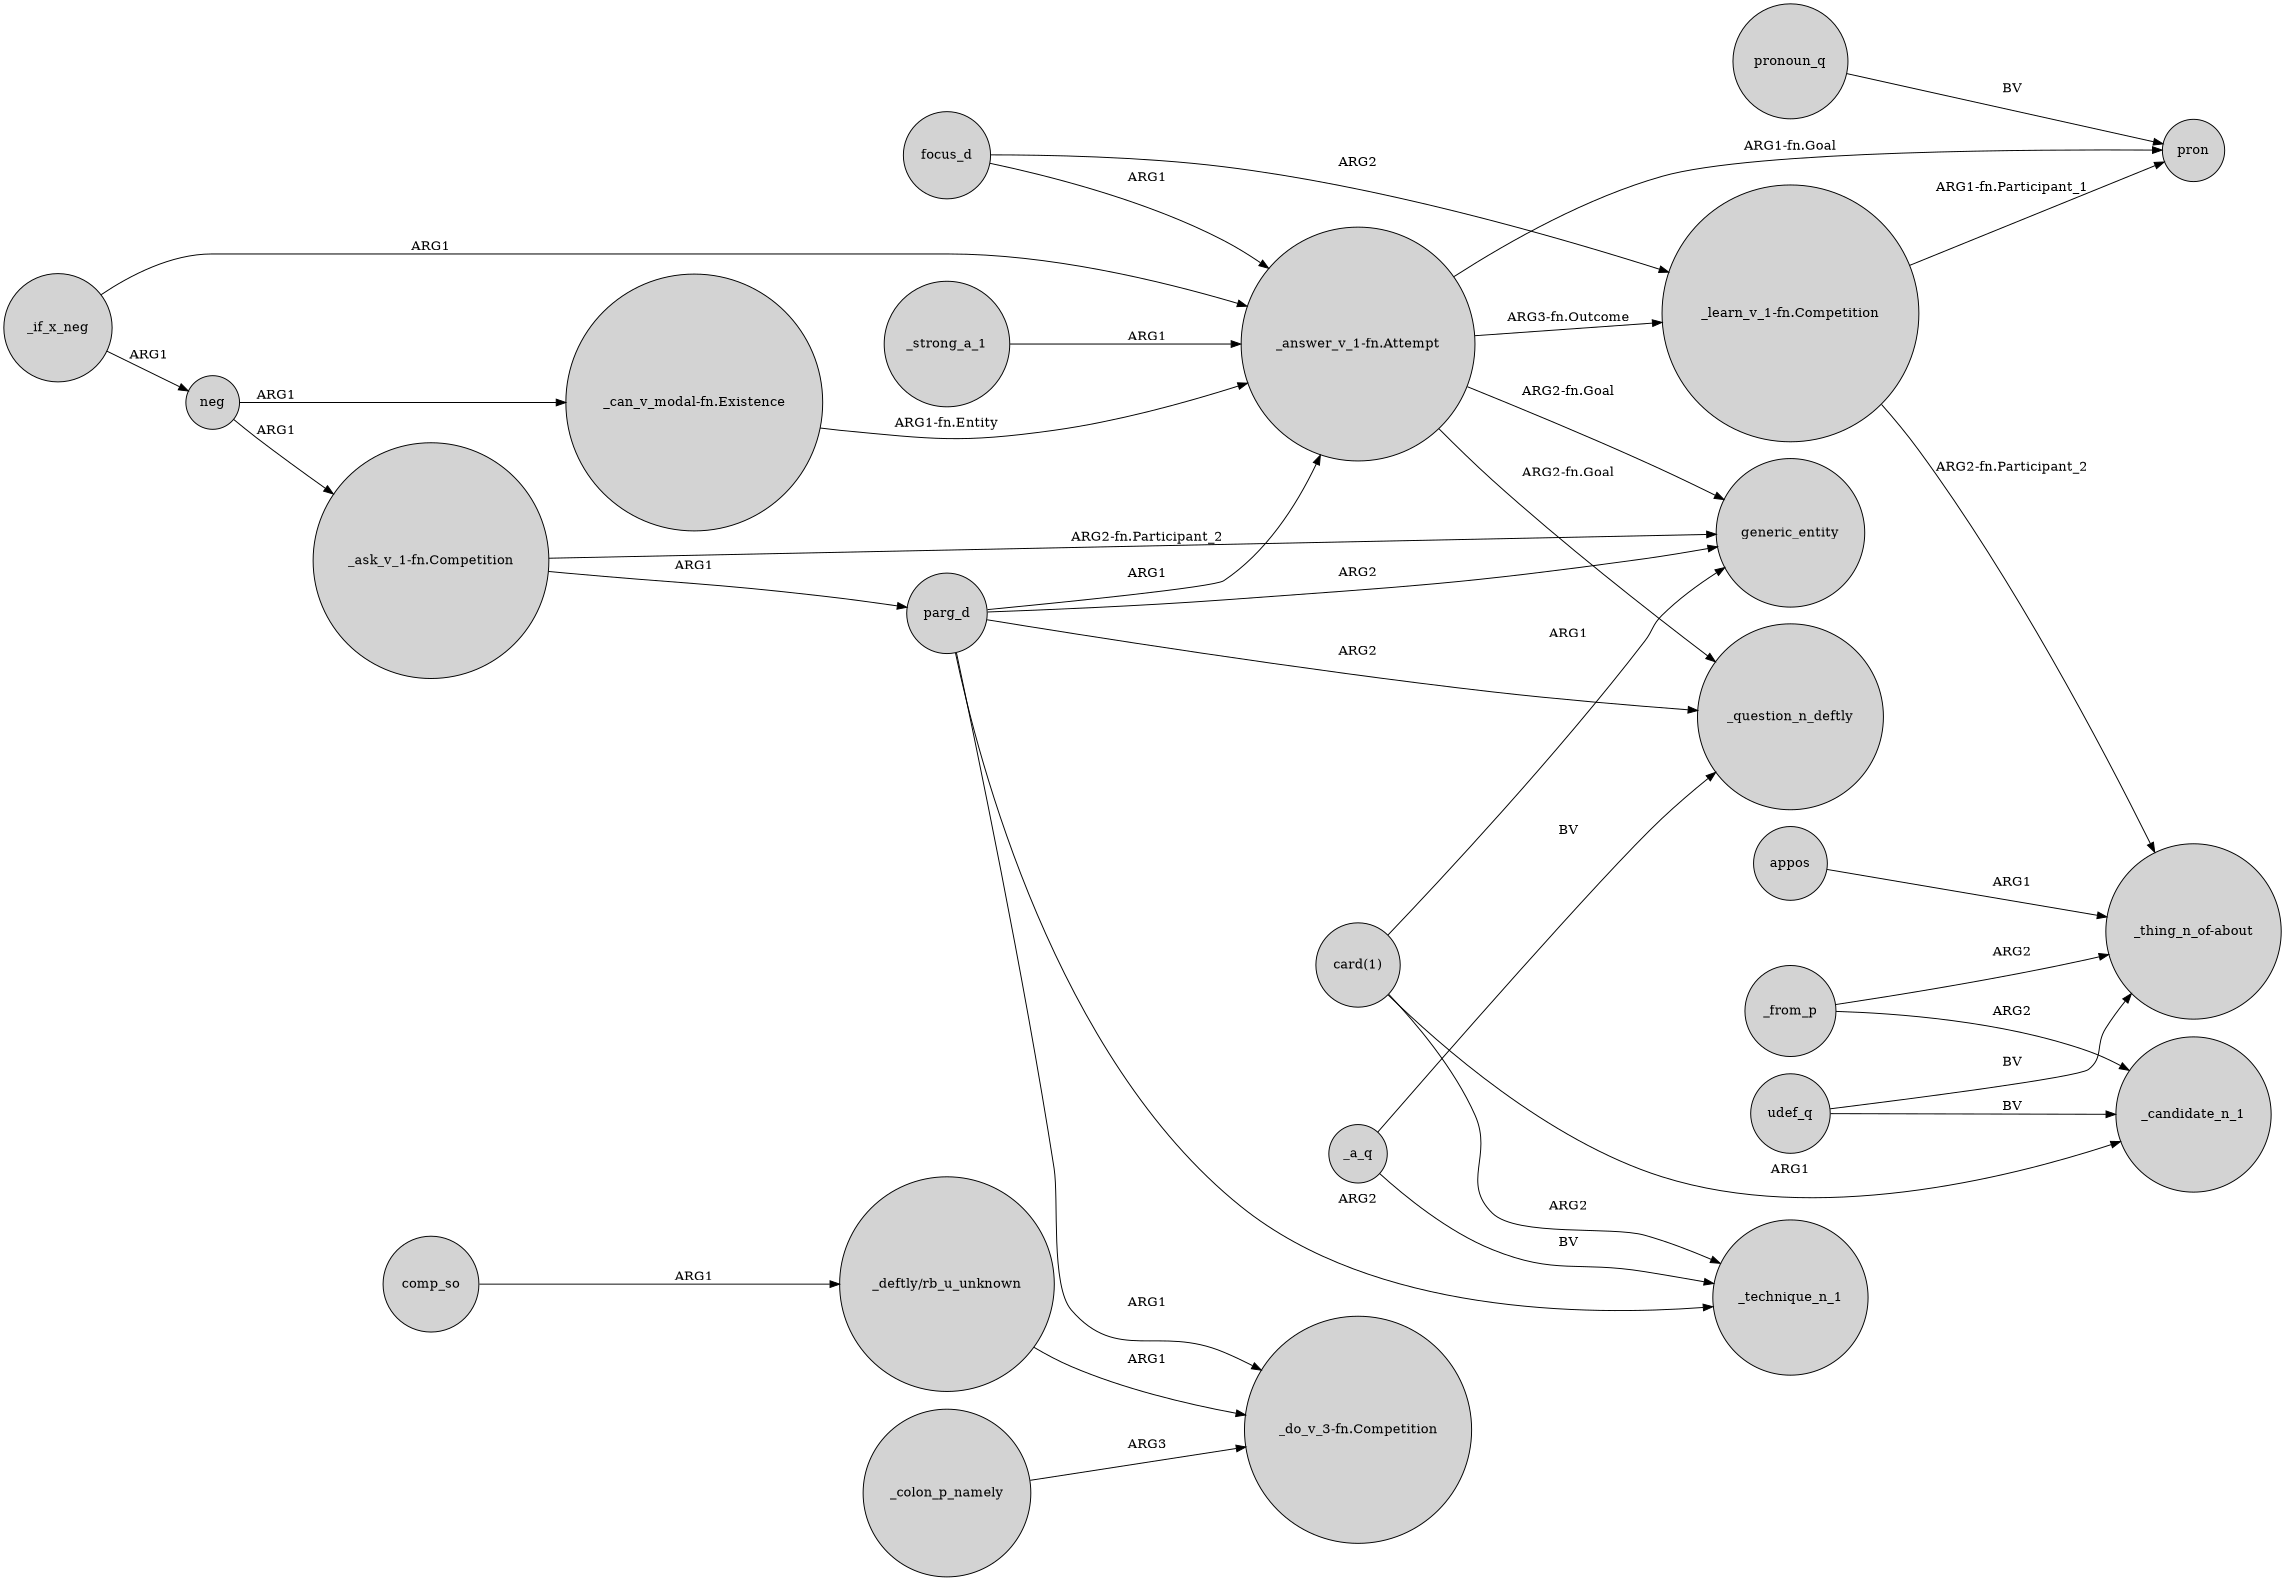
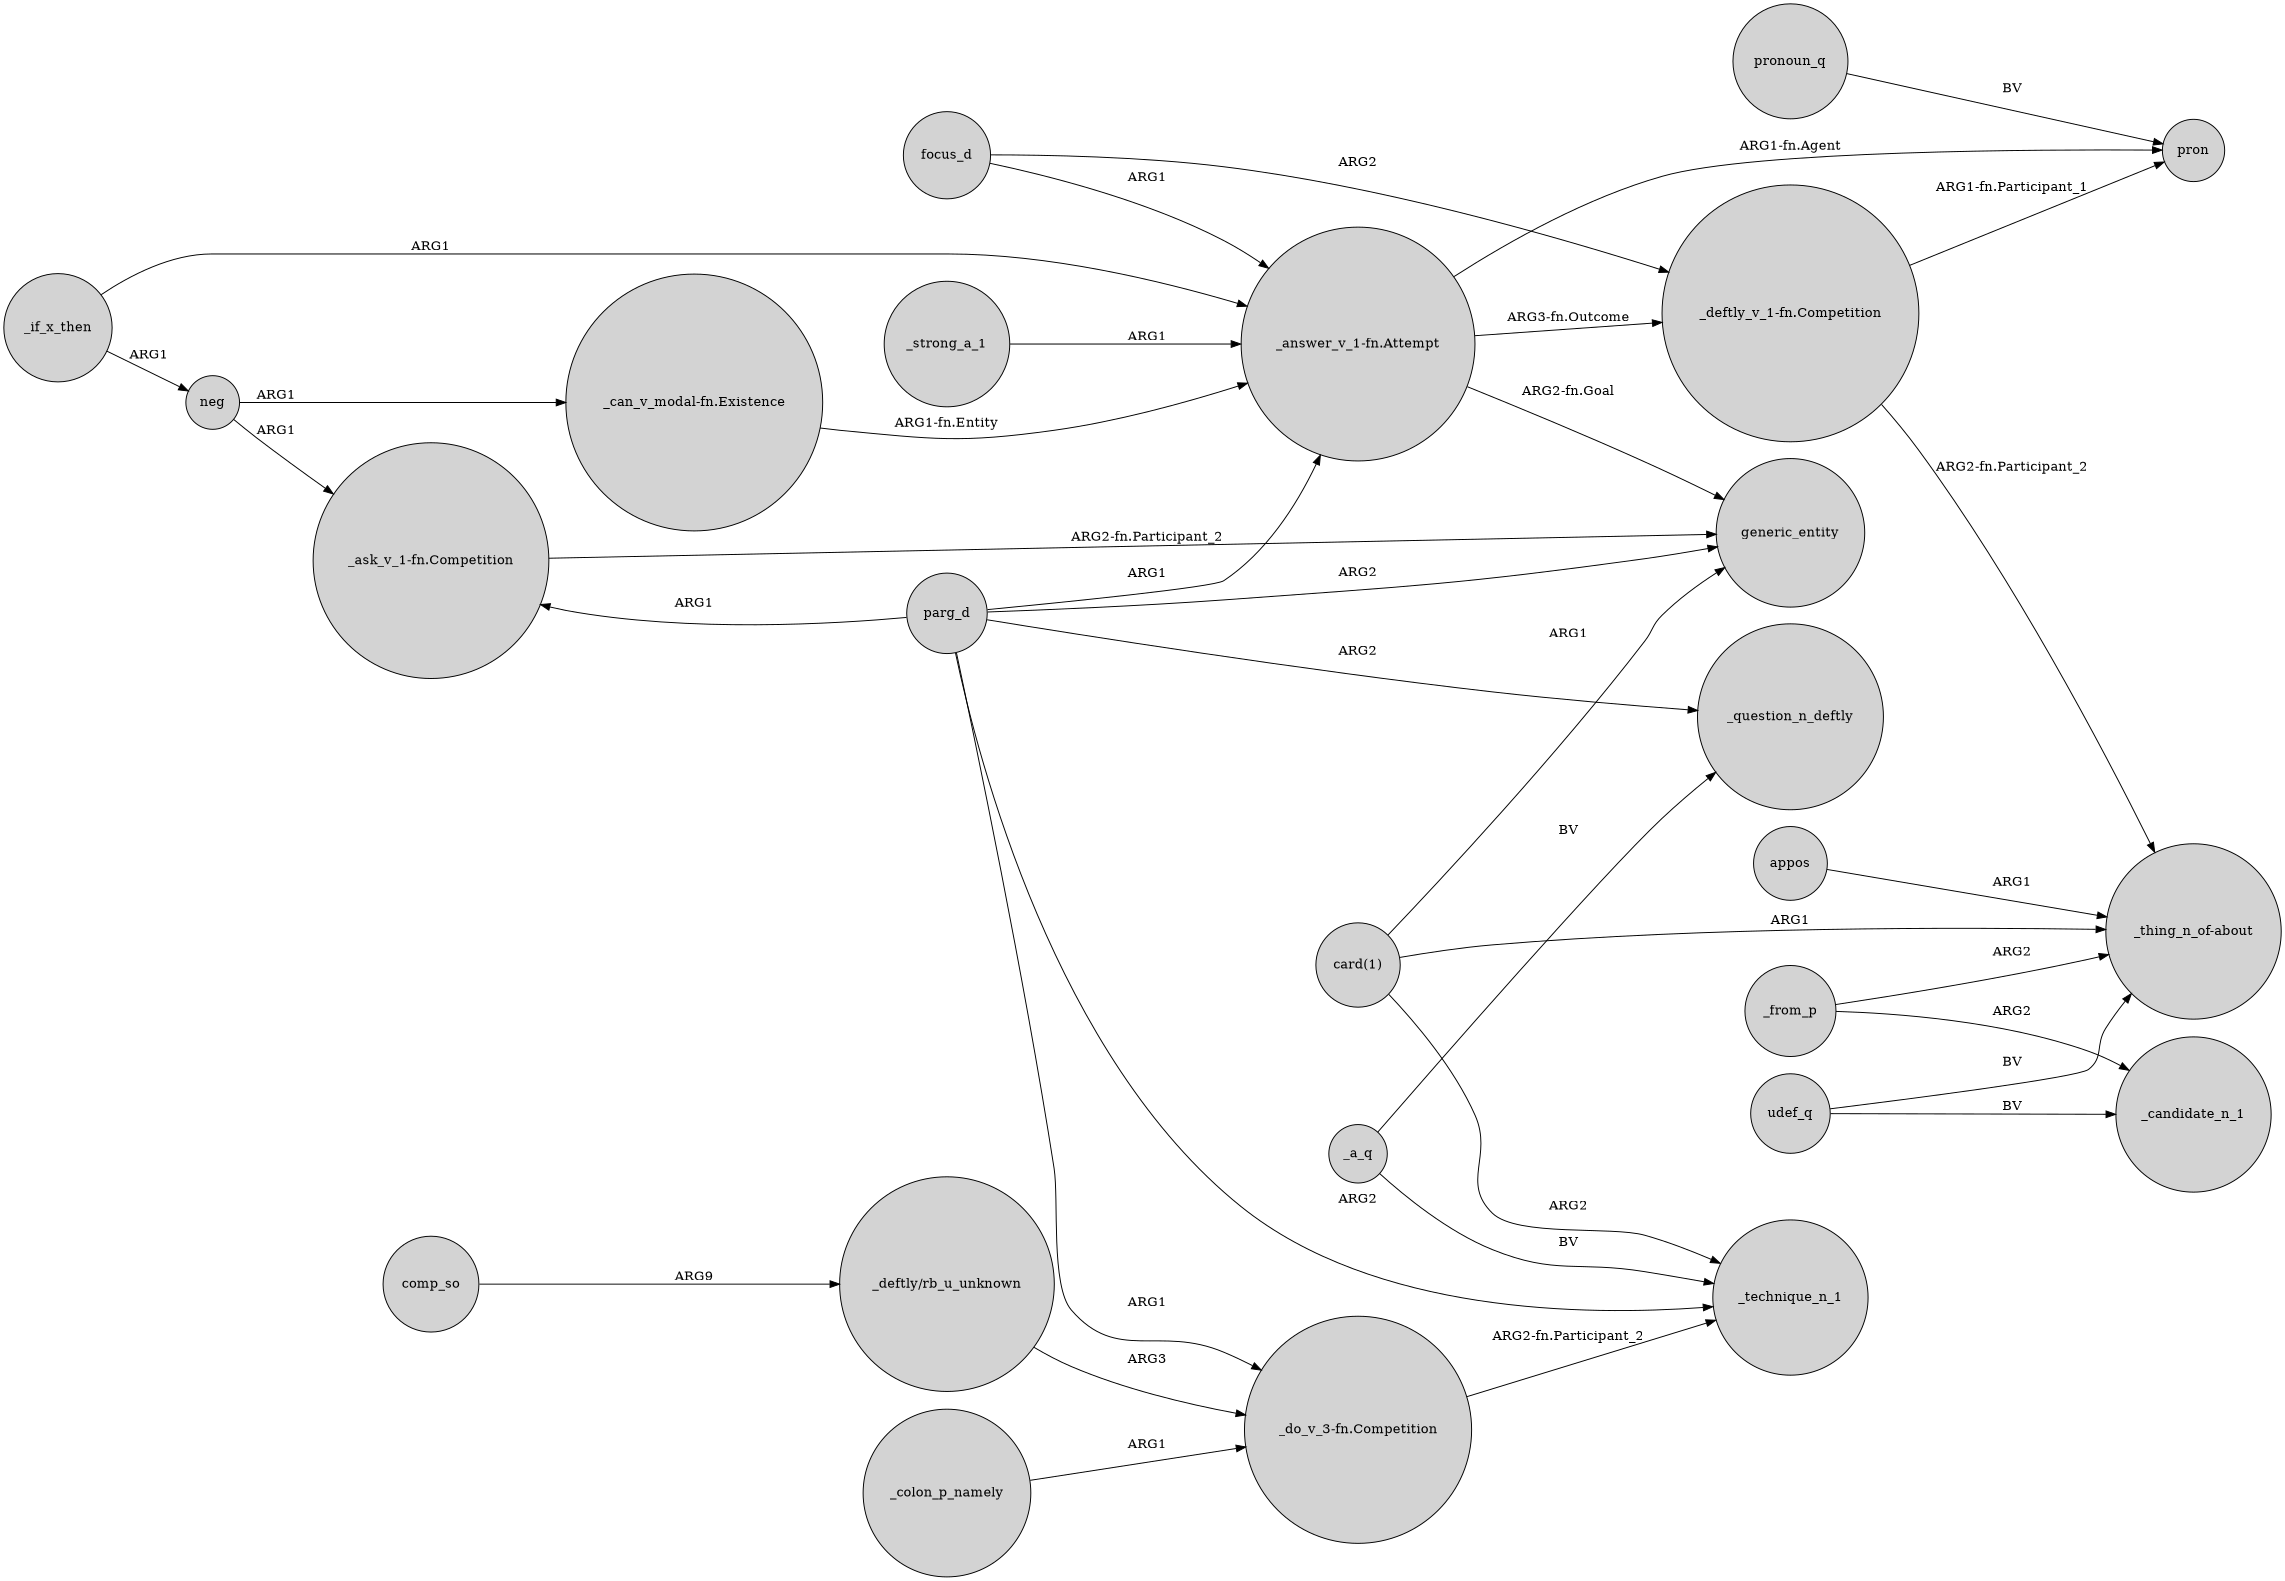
(1790, 146) -> (1790, 146)
(1790, 313) -> (1790, 313)
(58, 328) -> (58, 328)
(1570, 547) -> none
(723, 586) -> (728, 624)
(1723, 1191) -> (1747, 931)
(694, 1277) -> (694, 1277)
(1148, 1359) -> (1148, 1359)
none -> (1586, 1360)
(1148, 1445) -> (1148, 1445)
